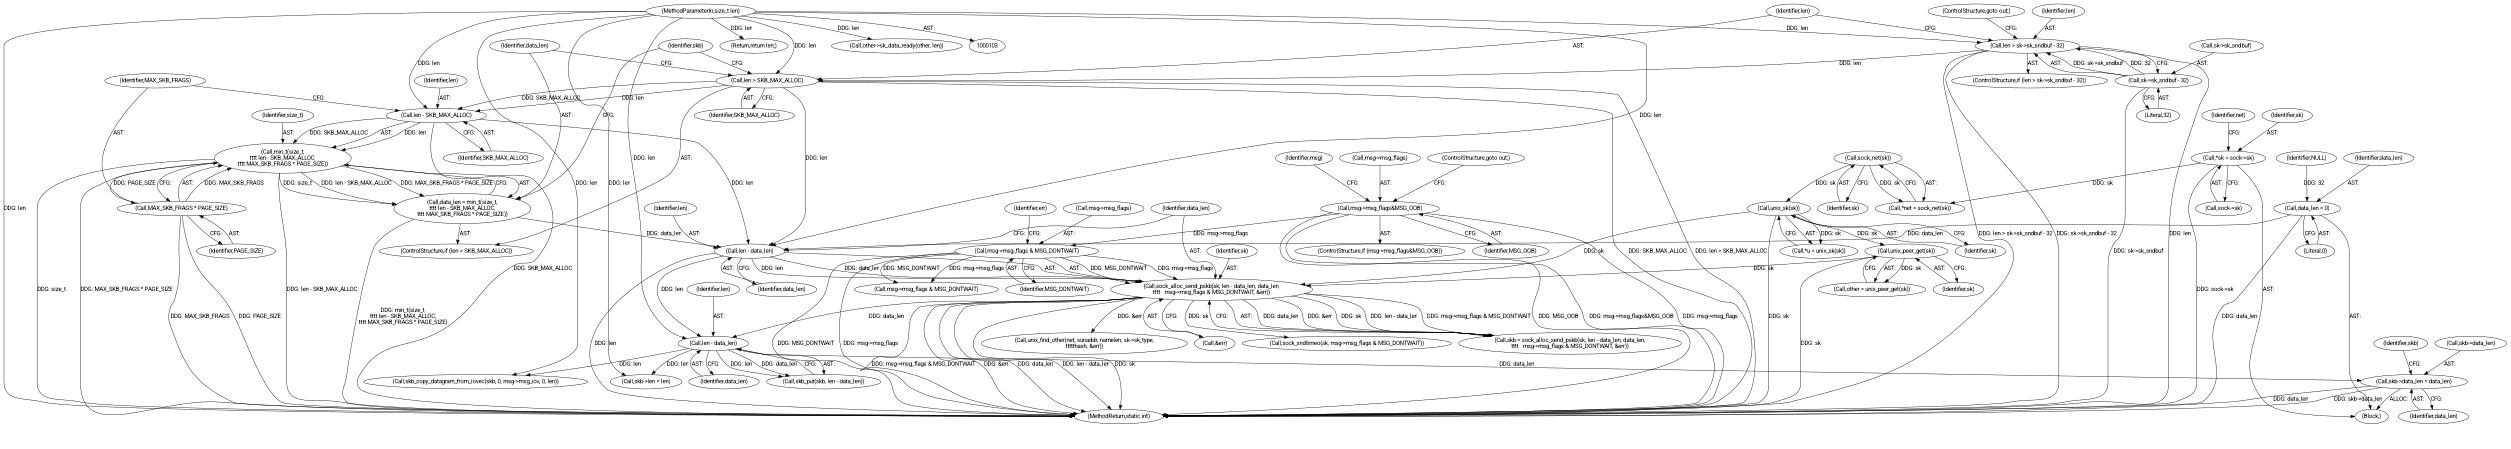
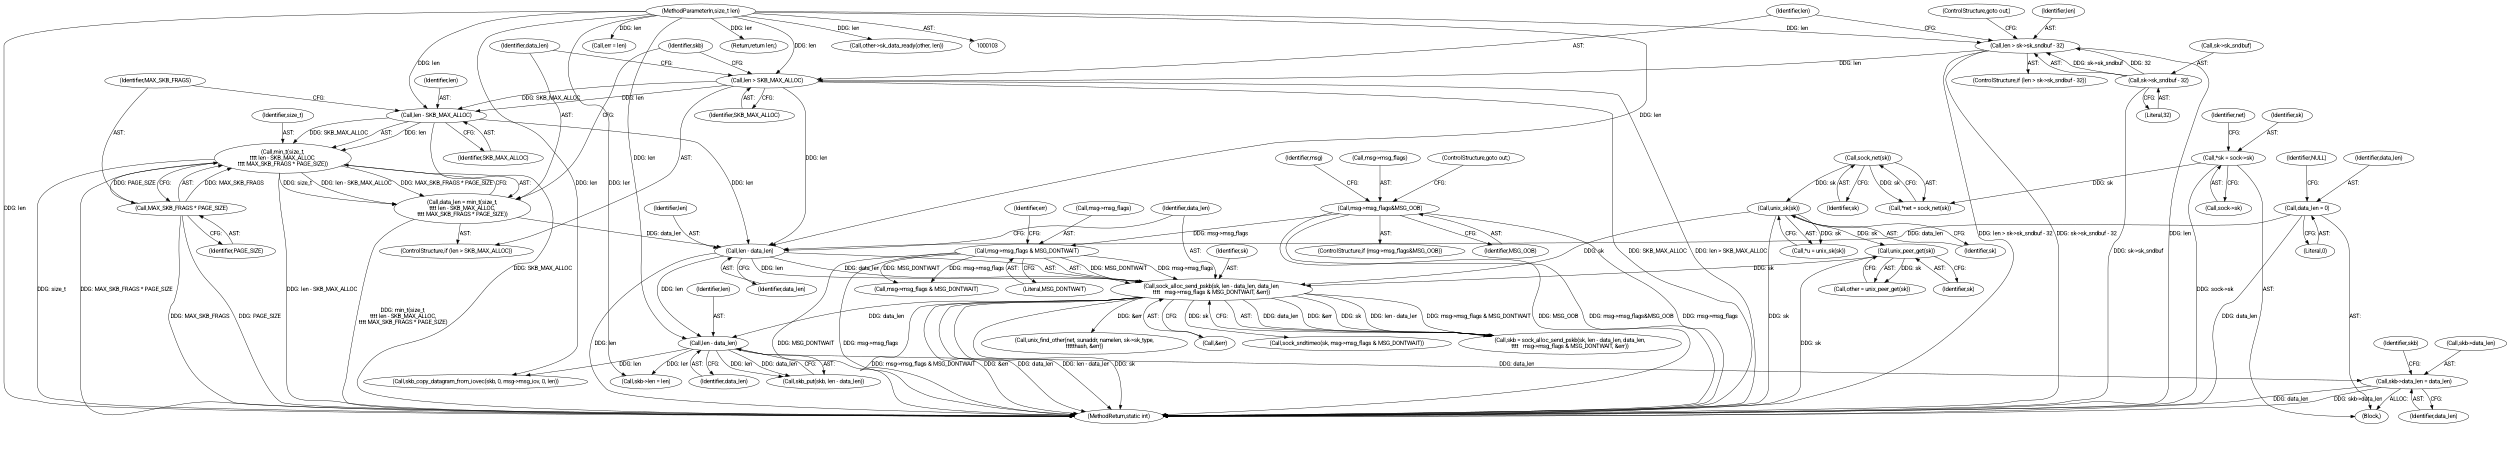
none -> (609, 46)
(2122, 50) -> none
(2314, 183) -> (2314, 183)
(1054, 290) -> (1054, 290)
